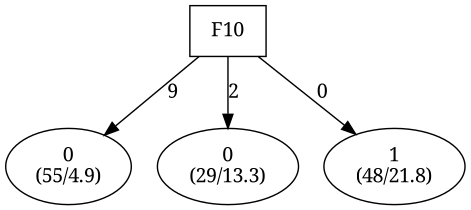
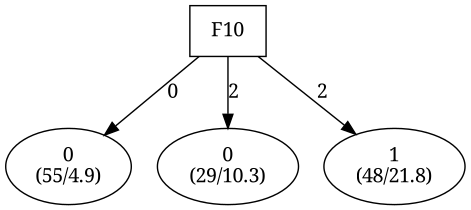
(173, 92) -> (173, 92)
(323, 92) -> (323, 92)
(228, 167) -> (228, 167)
